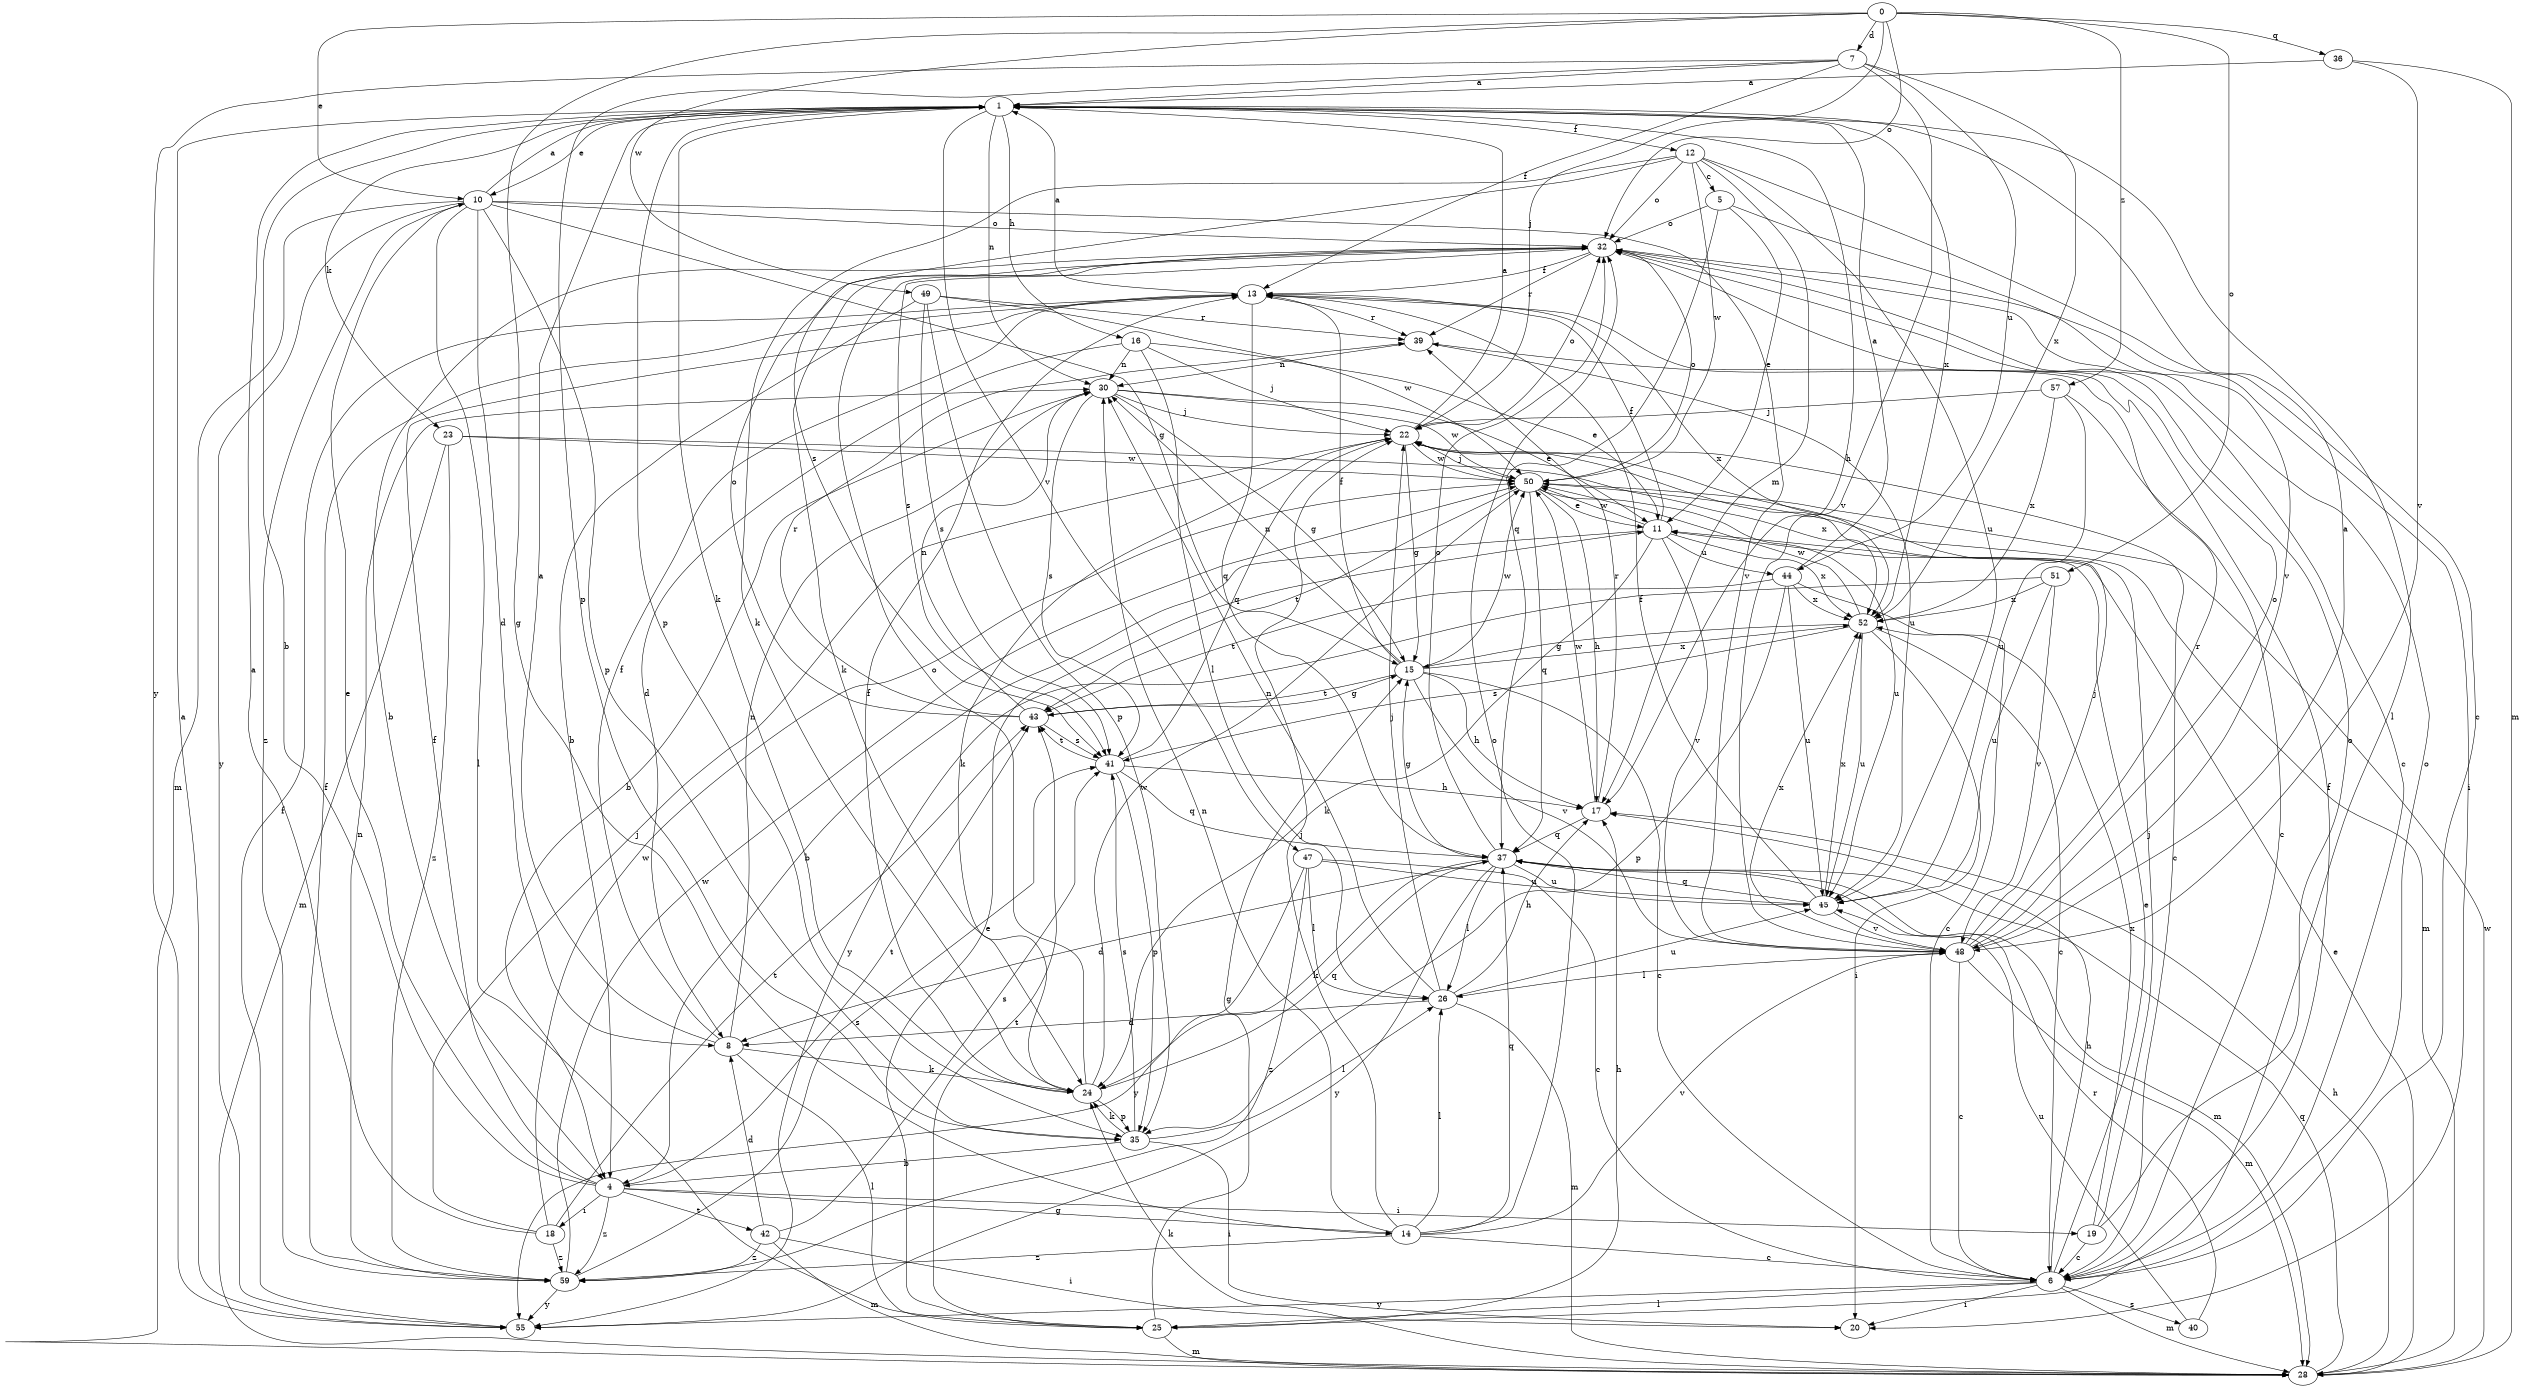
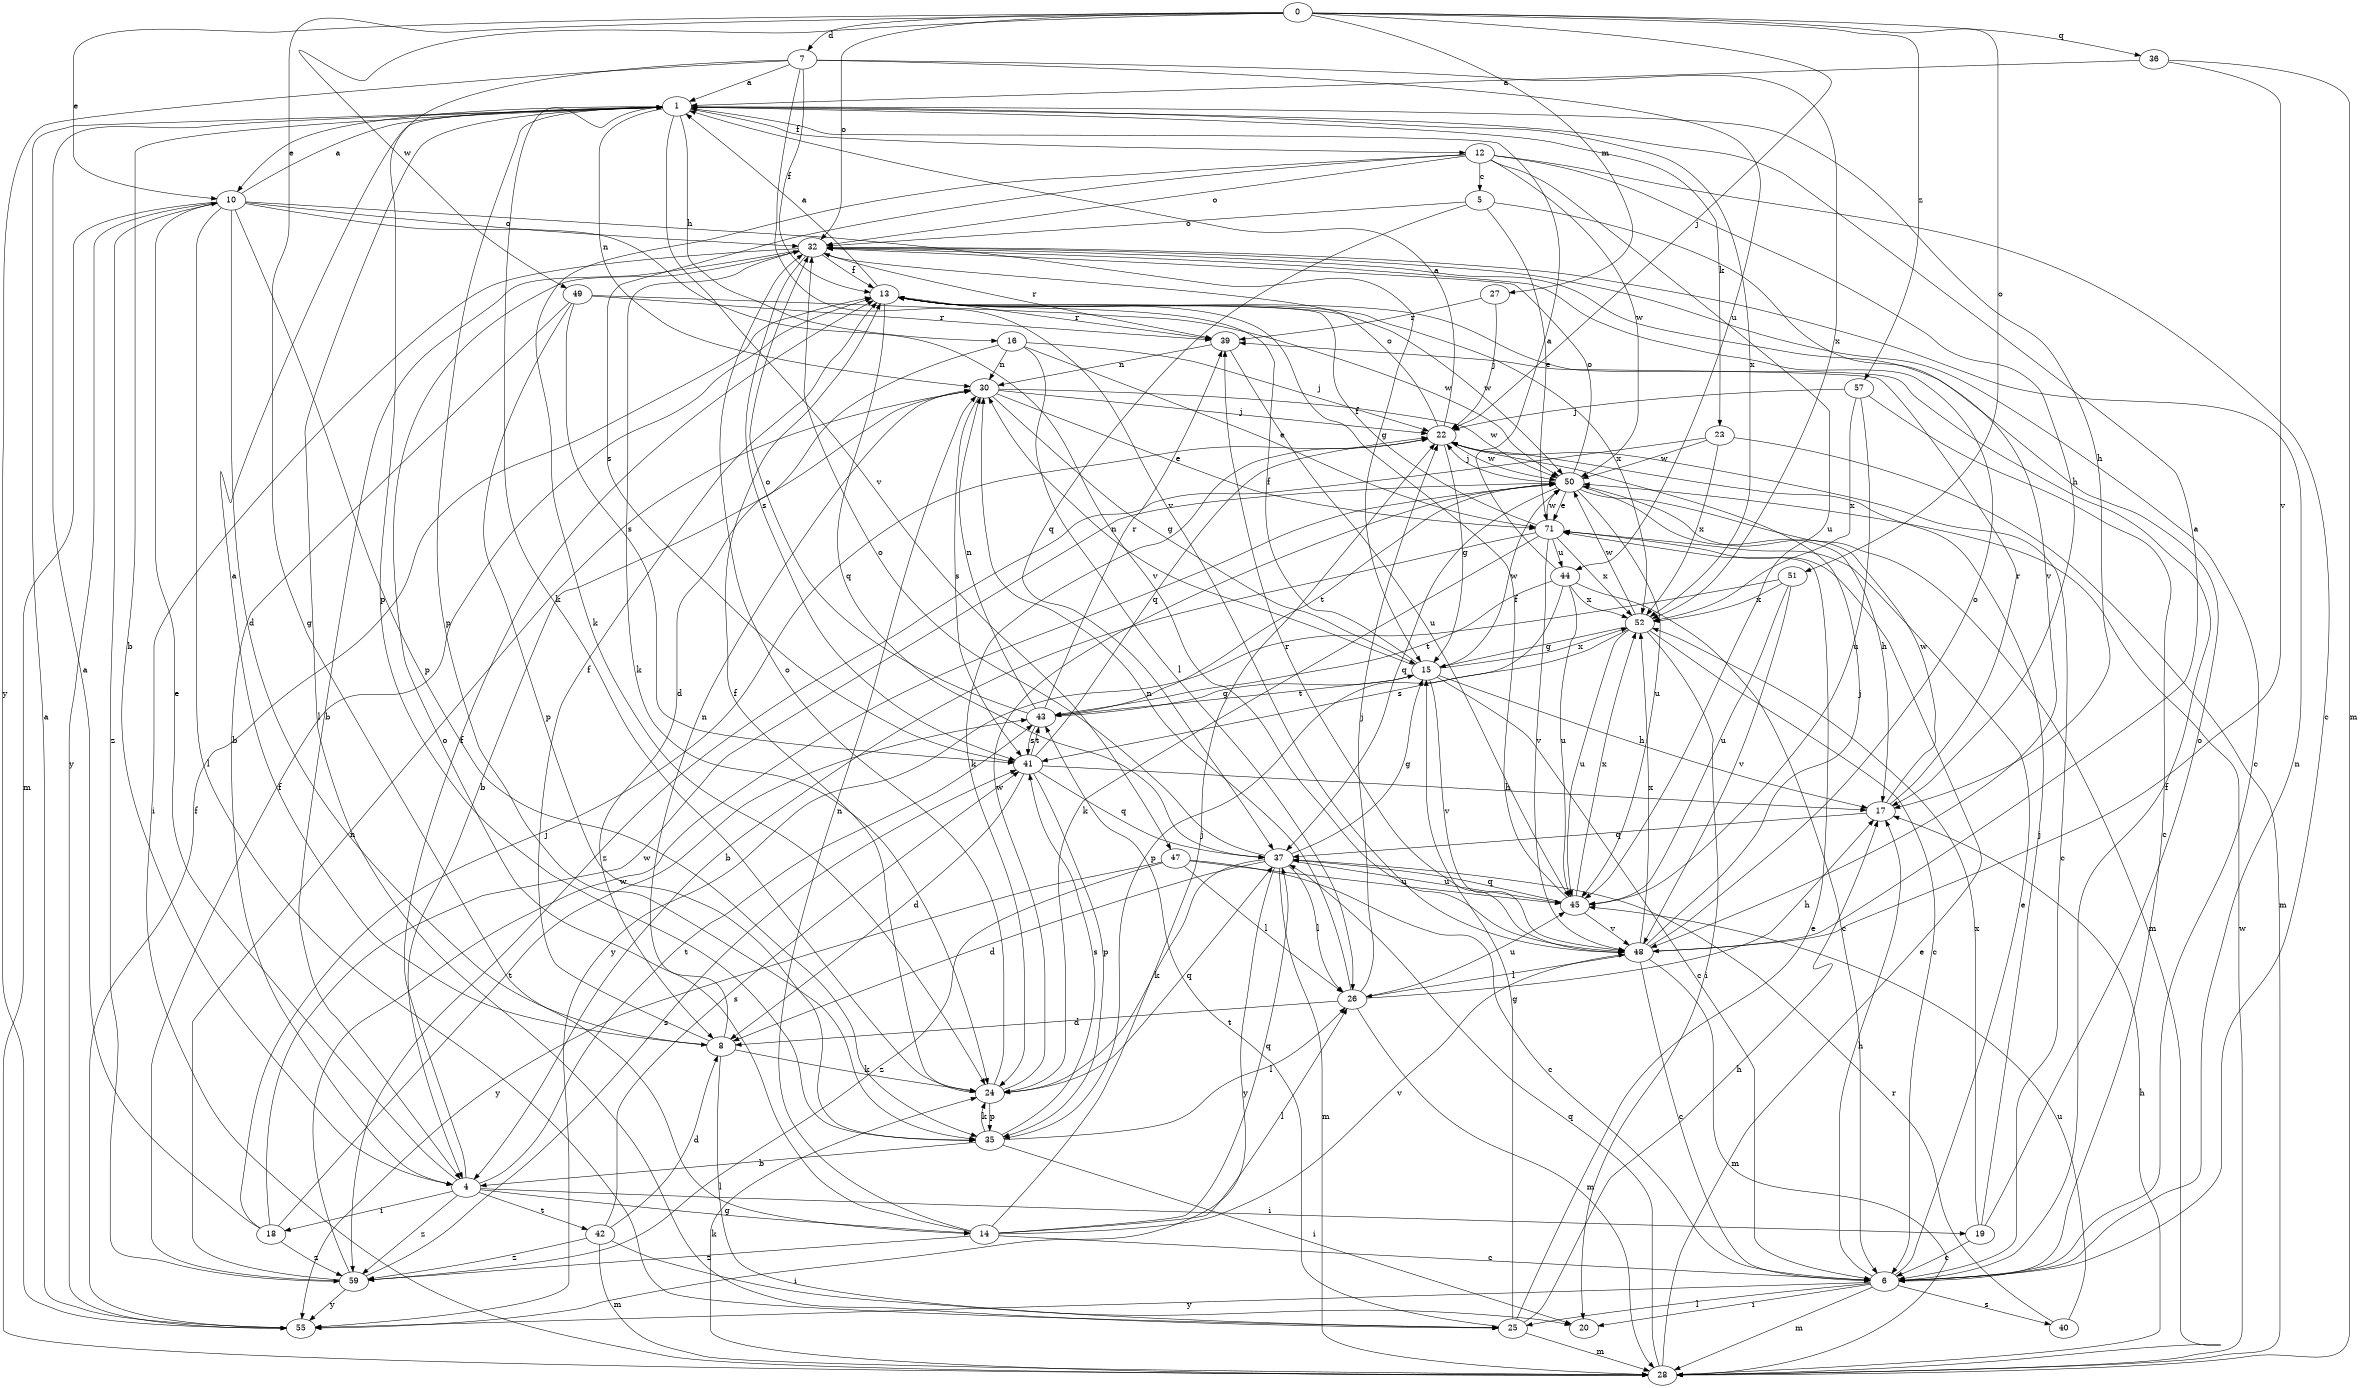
none -> (1495, 294)
none -> (1378, 326)
(263, 402) -> (135, 470)
(1776, 482) -> (2075, 482)
(1657, 529) -> (1550, 529)
(2467, 705) -> (289, 1190)
(2426, 764) -> (2297, 764)
none -> (898, 909)
